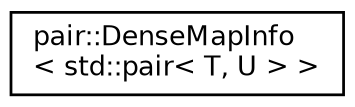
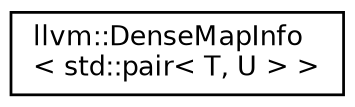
(177, 54) -> (177, 54)
